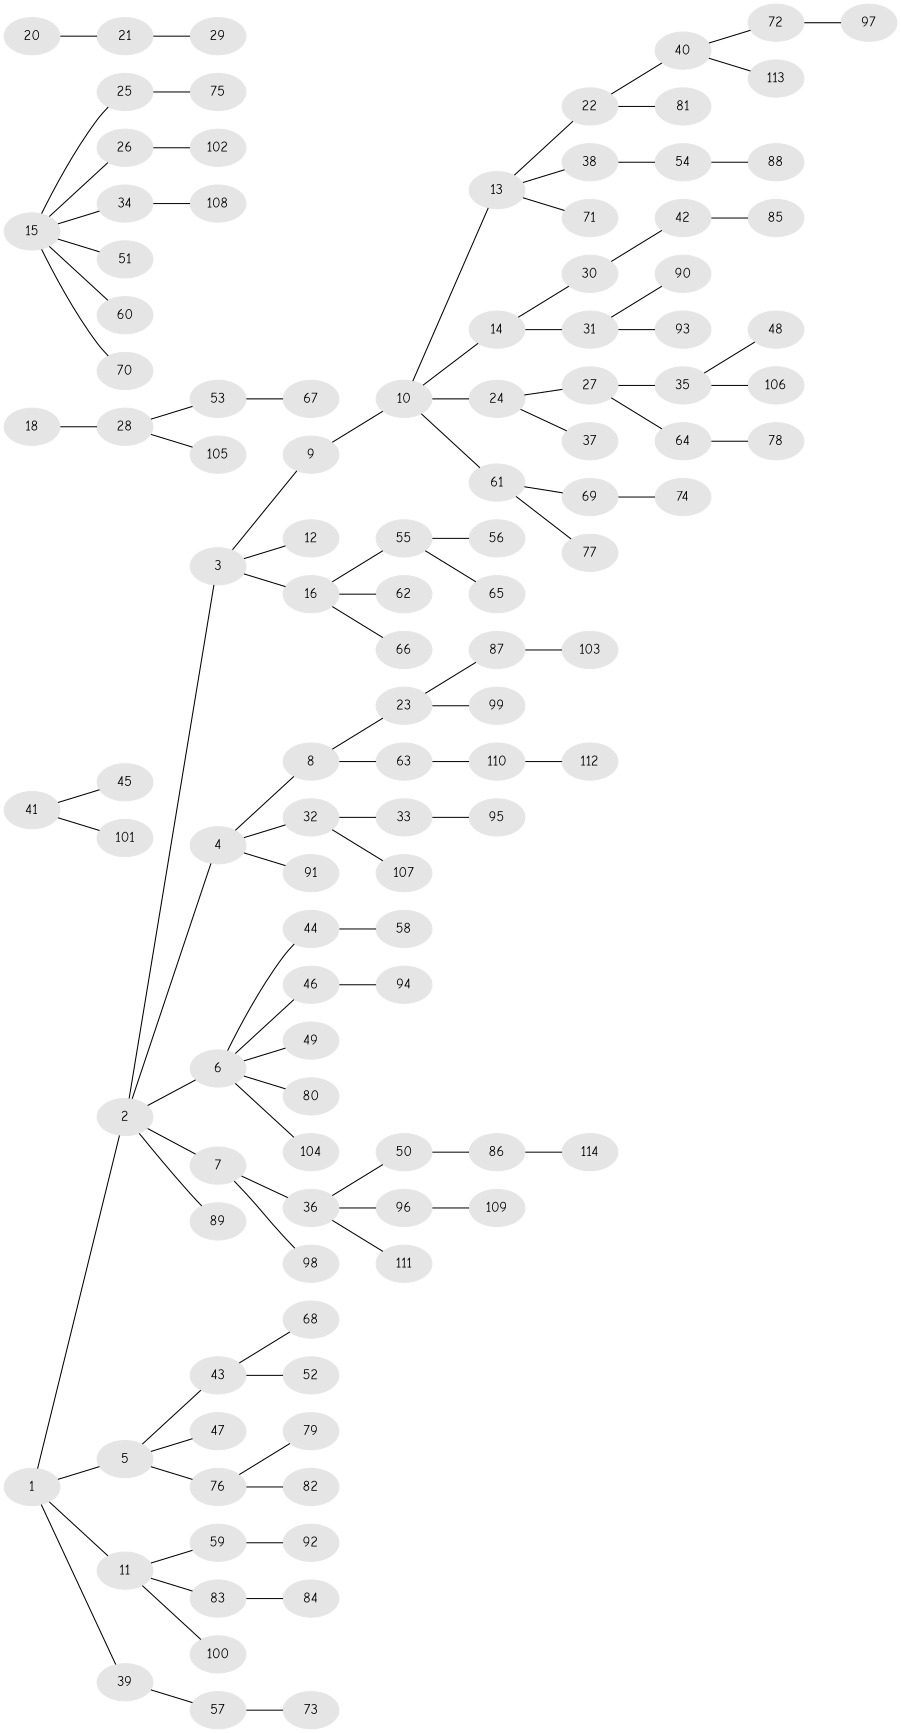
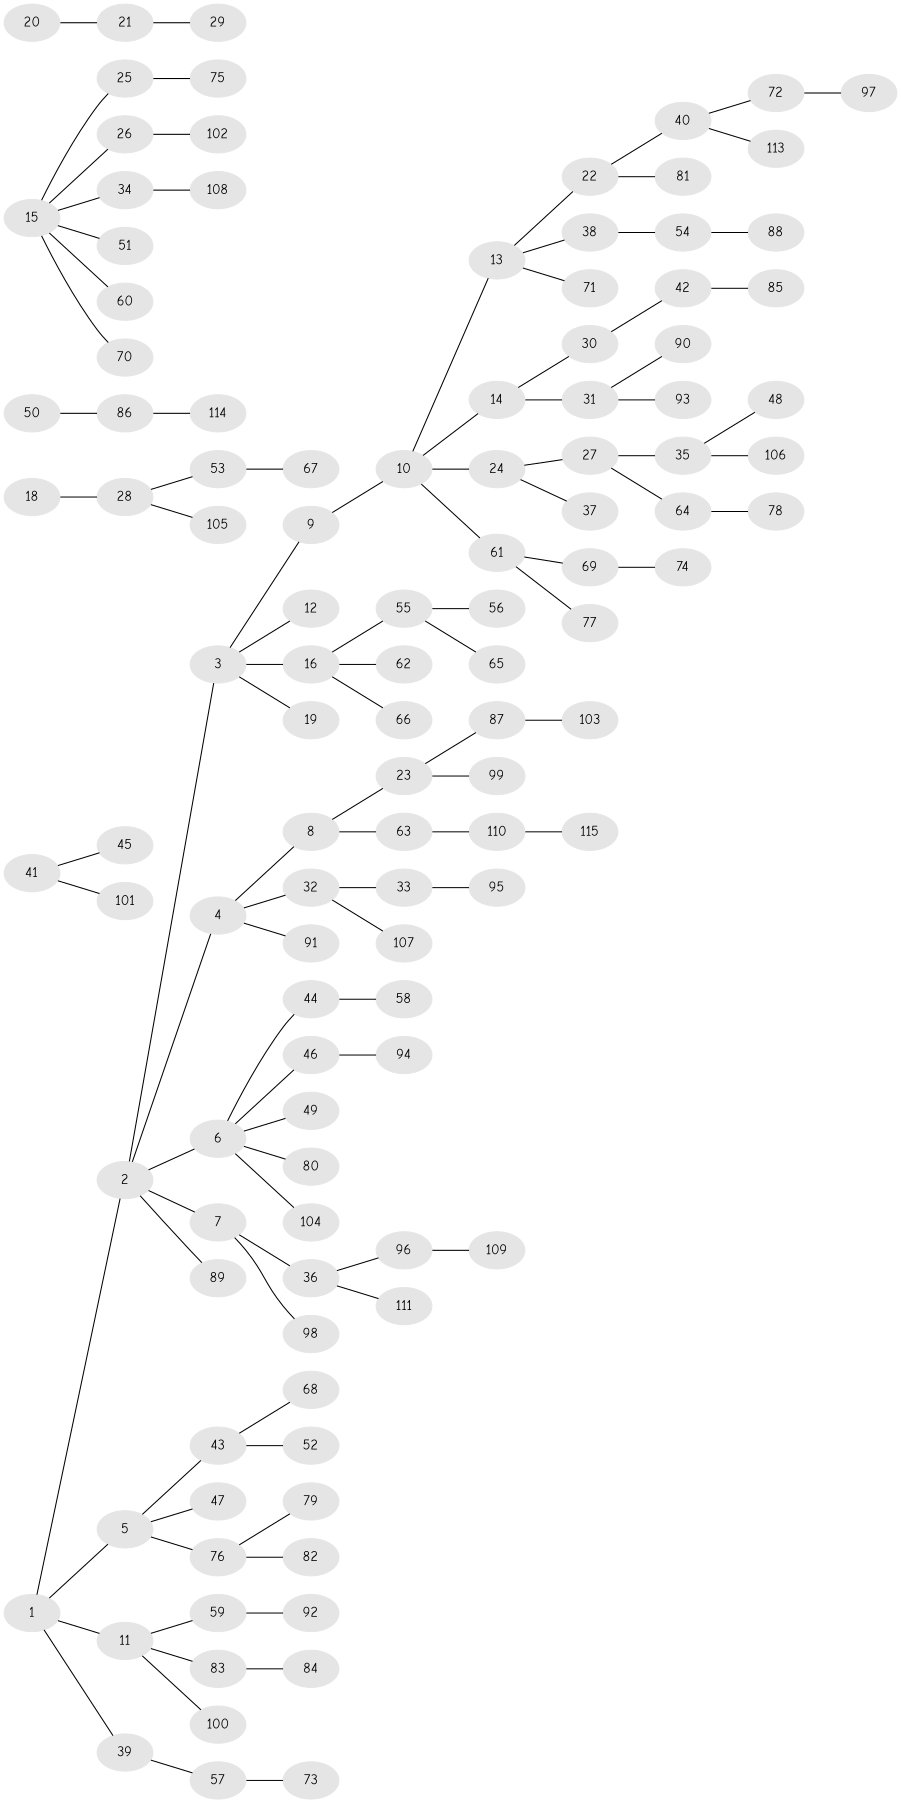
none -> (311, 720)
(590, 762) -> (590, 832)
(358, 1180) -> none
